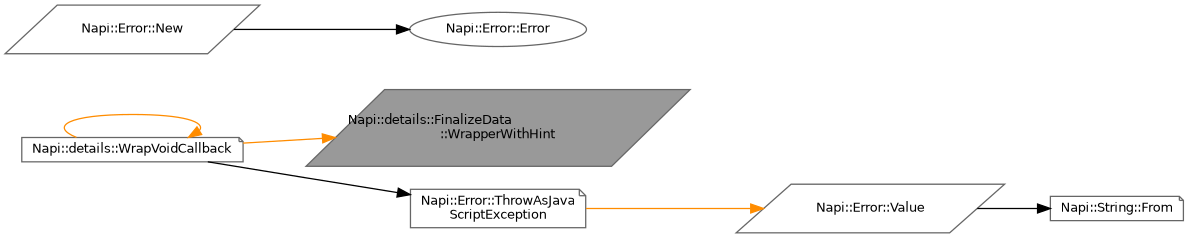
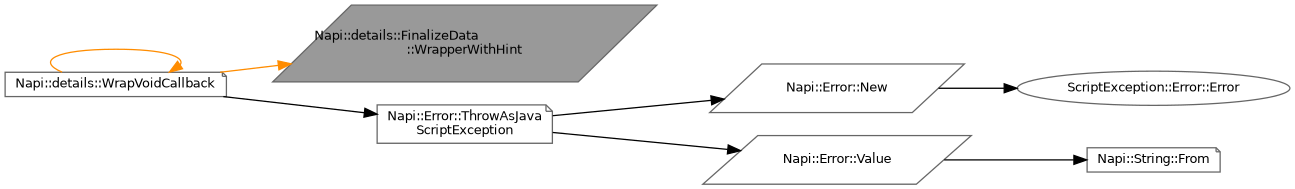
(498, 29) -> (1154, 88)
none -> (632, 108)
(668, 209) -> (640, 141)
